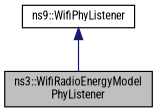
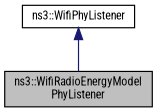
(79, 17) -> (79, 17)
